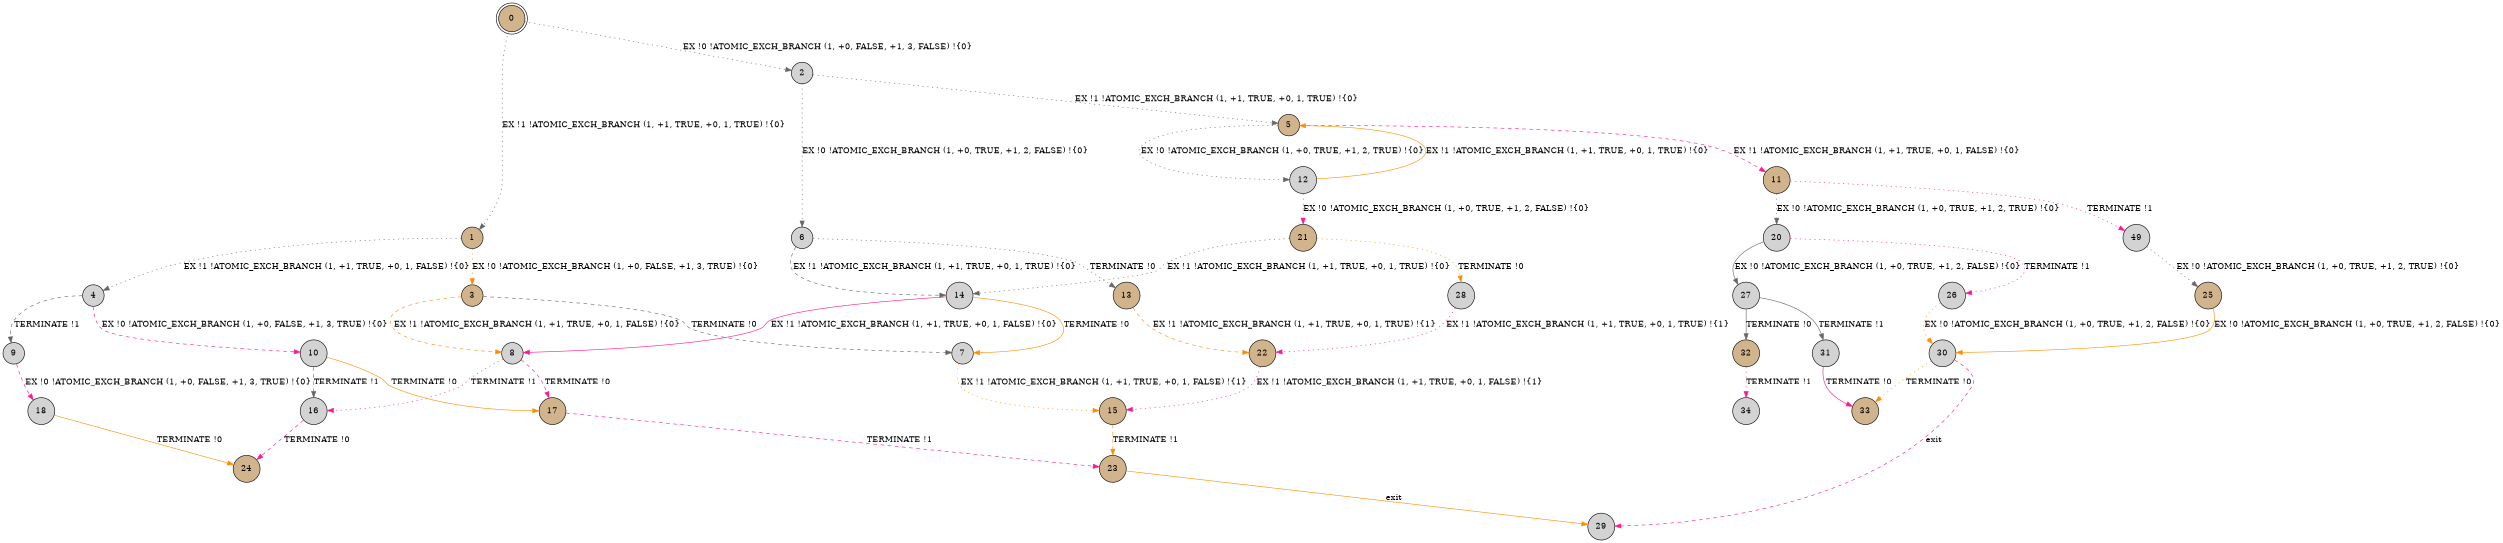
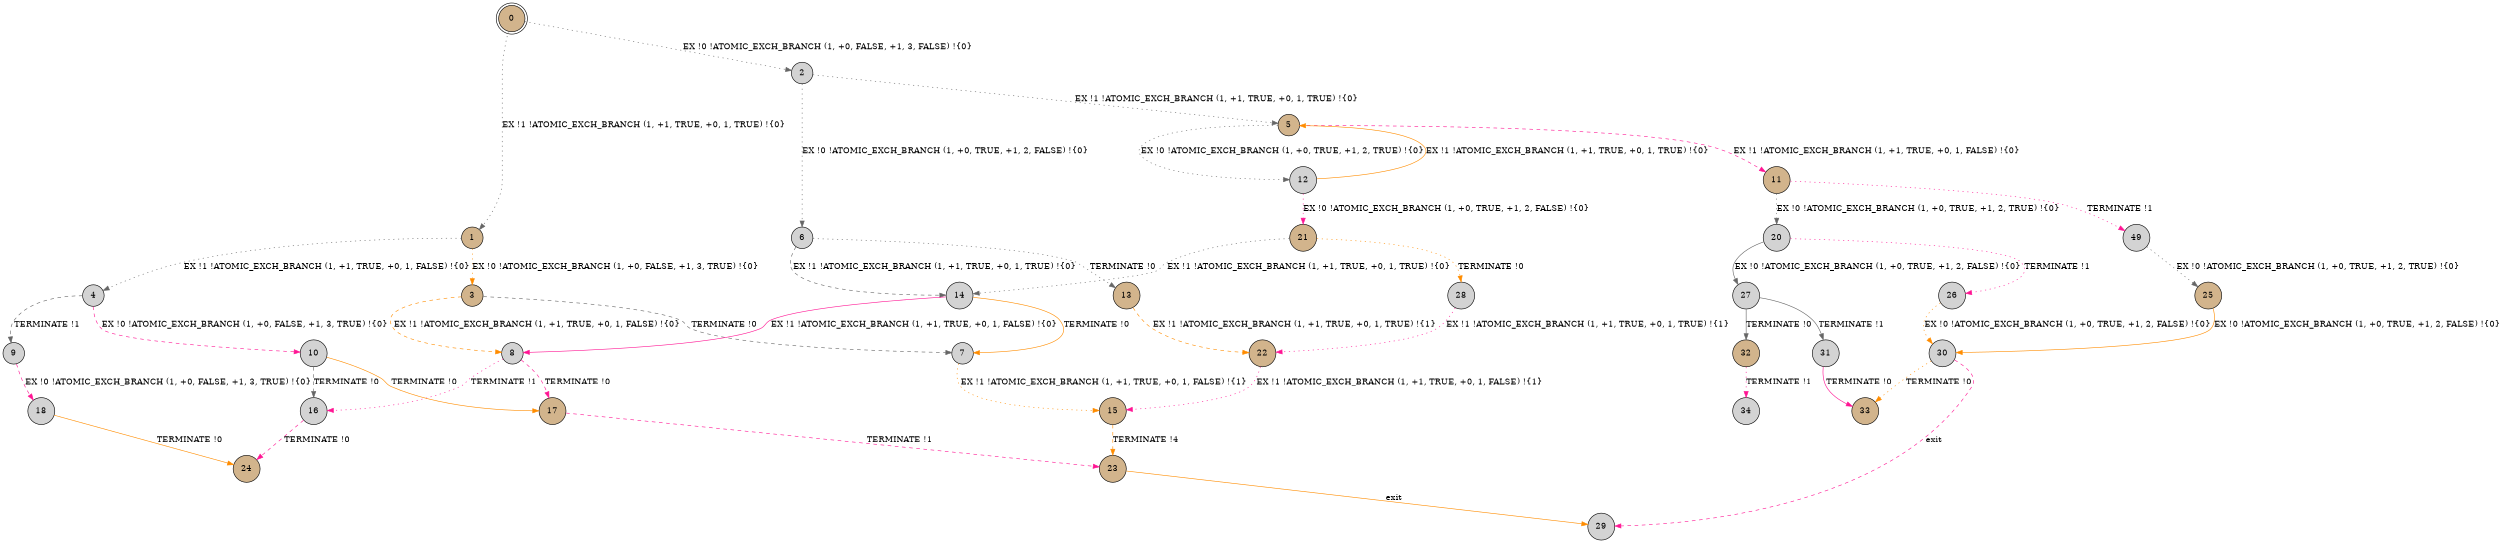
(347, 382) -> (347, 382)
(1146, 440) -> (1146, 440)
